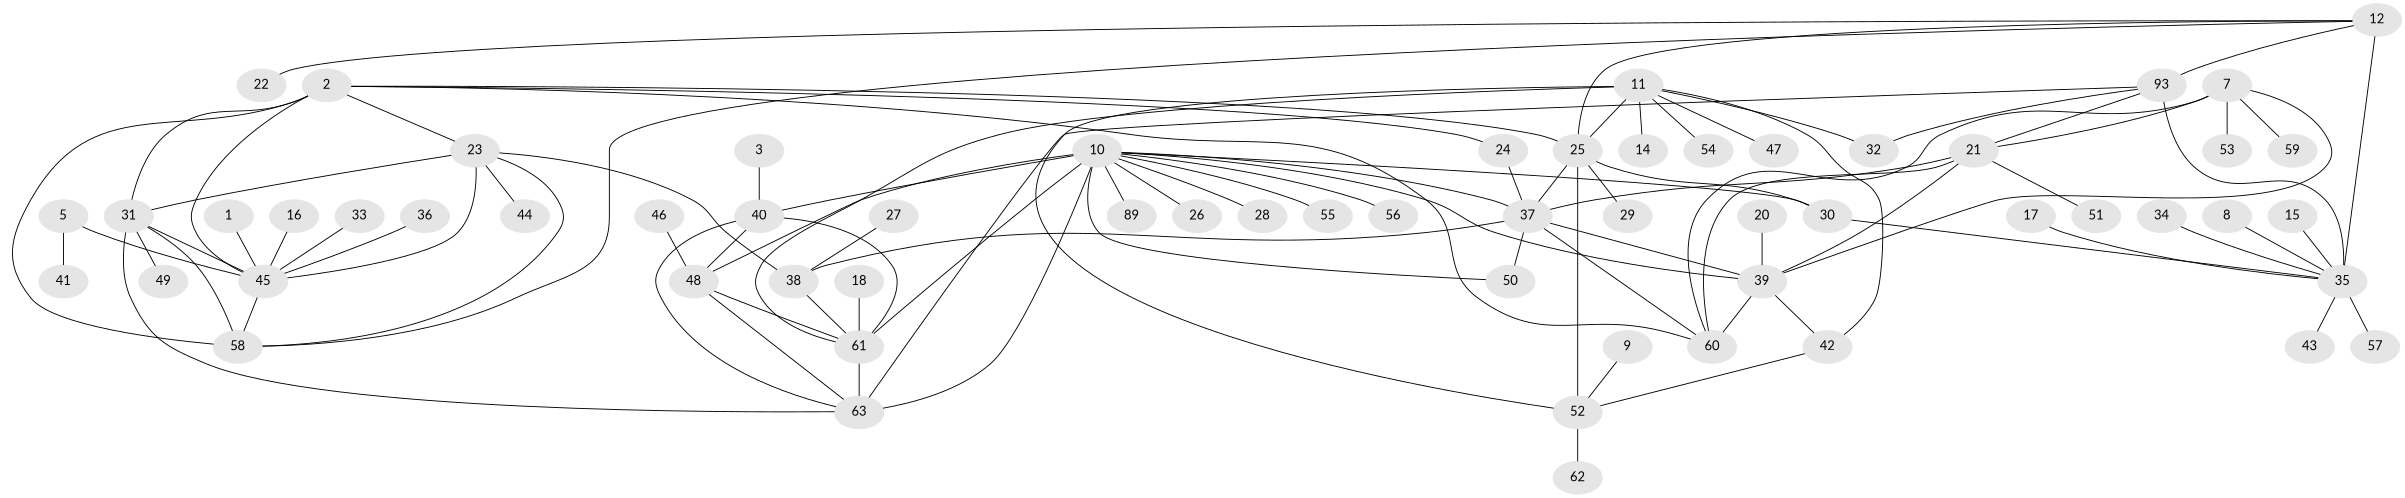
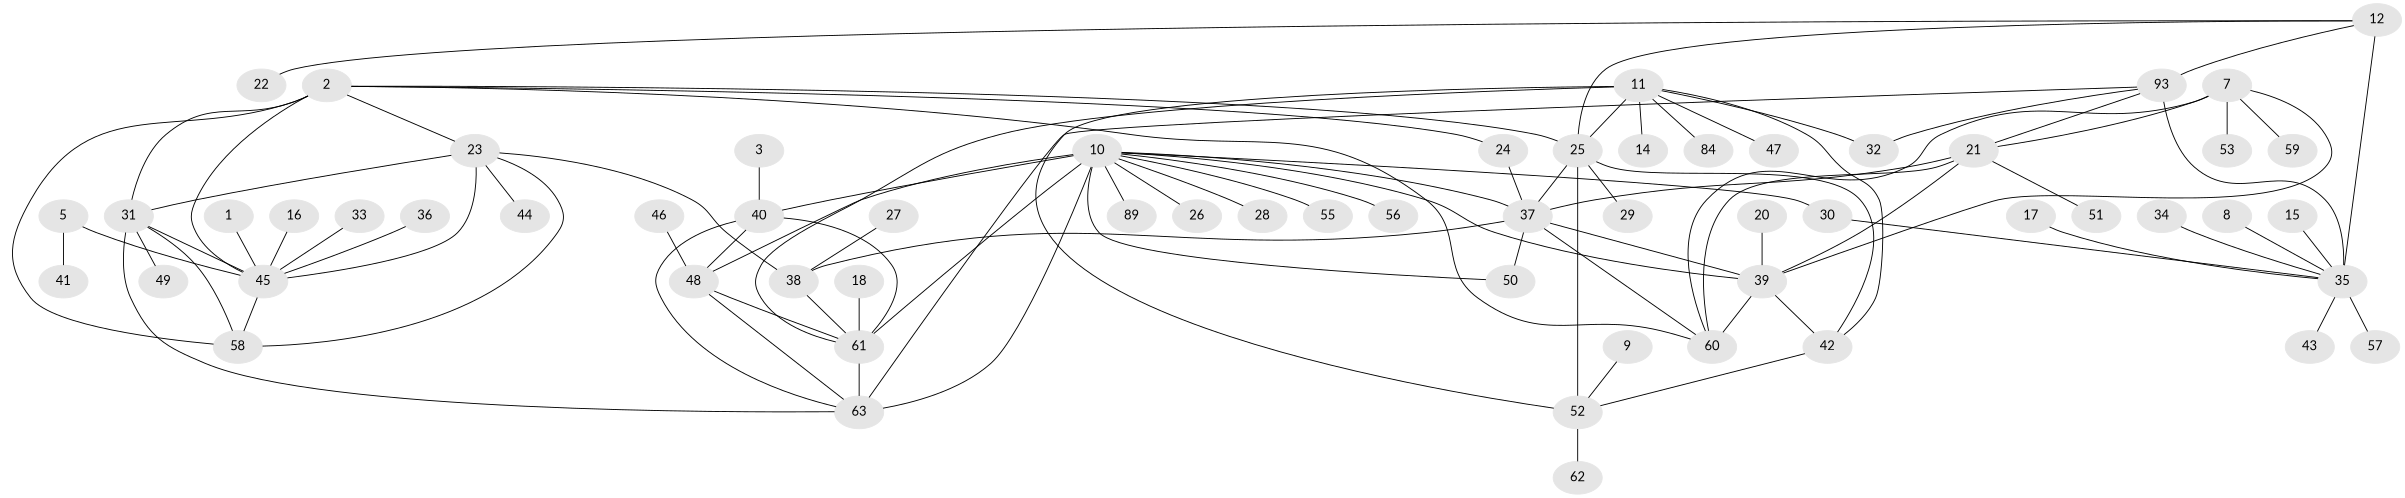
(1246, 62) -> none
(1708, 151) -> (1708, 151)
(1659, 179) -> (1832, 184)
